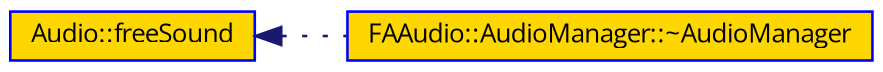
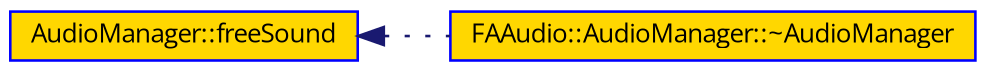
(133, 36) -> (184, 36)
